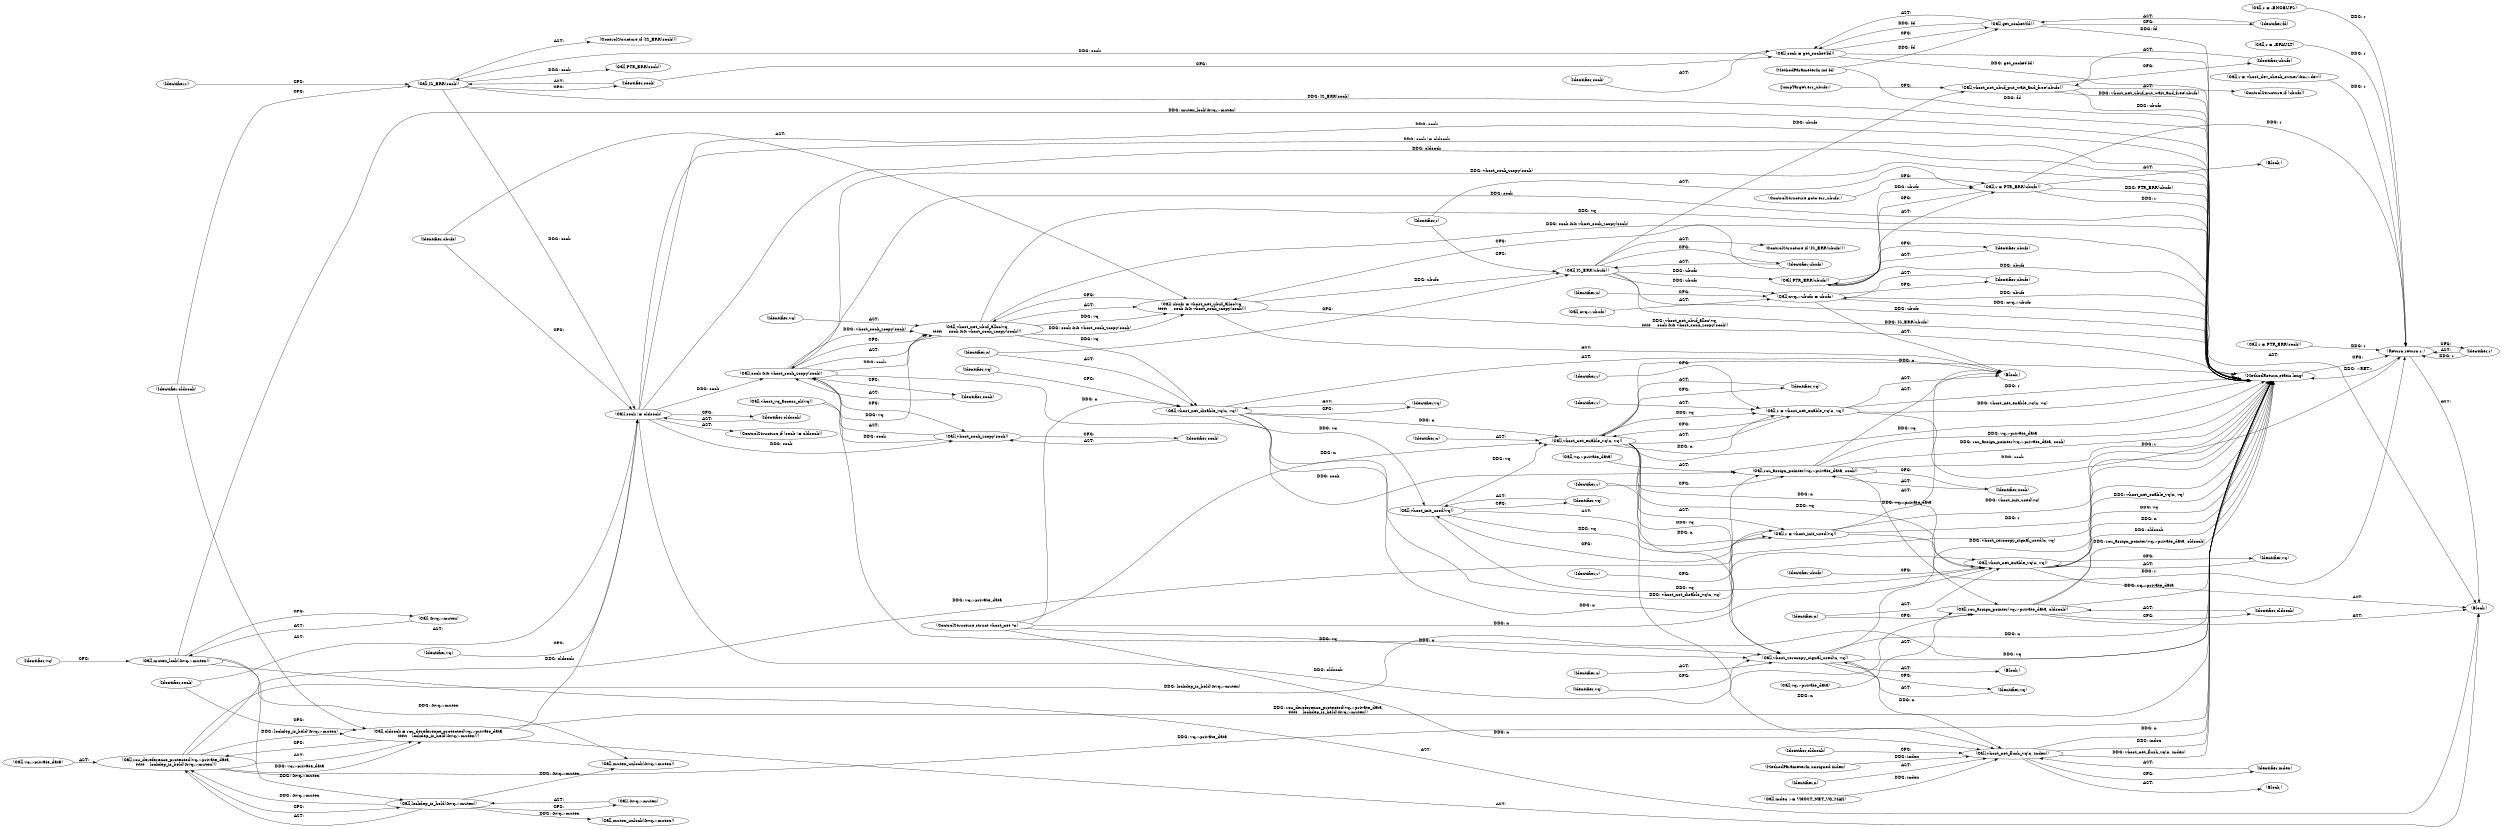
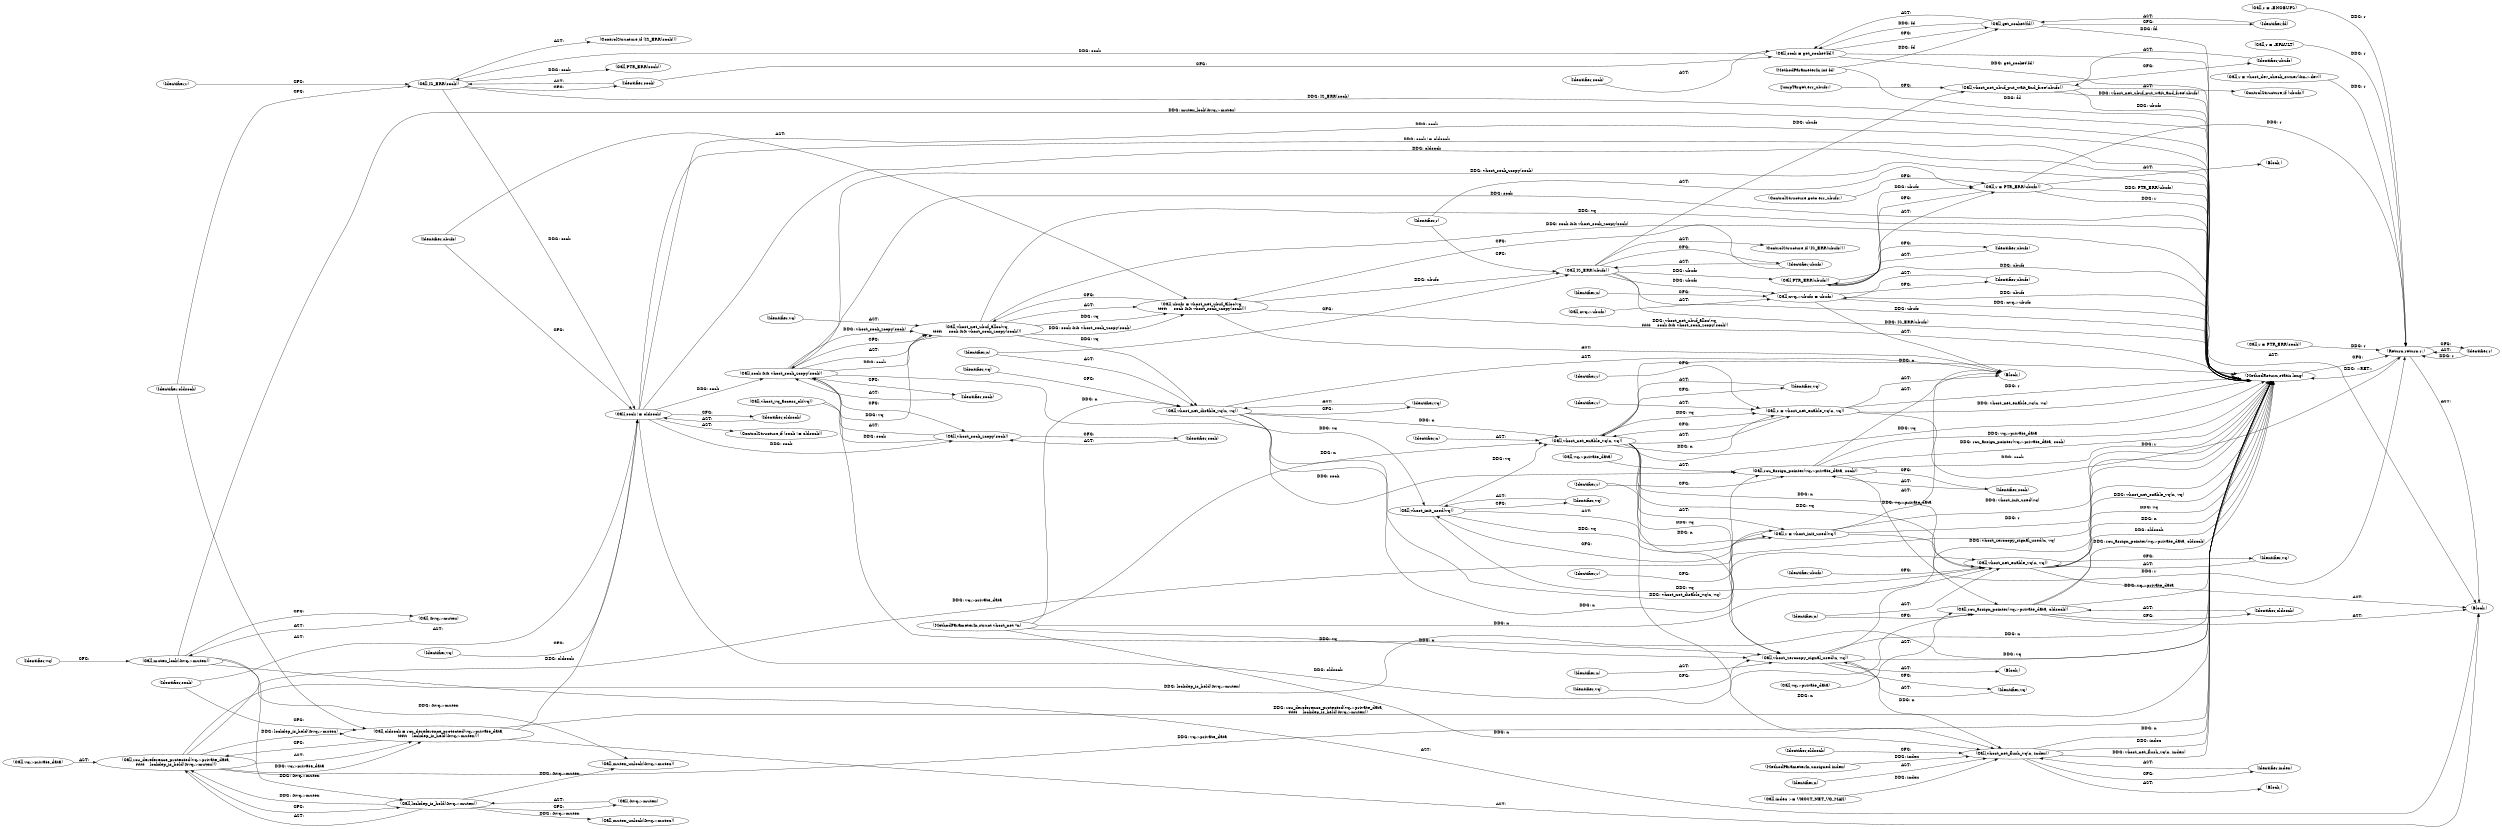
(977, 626) -> (977, 626)
